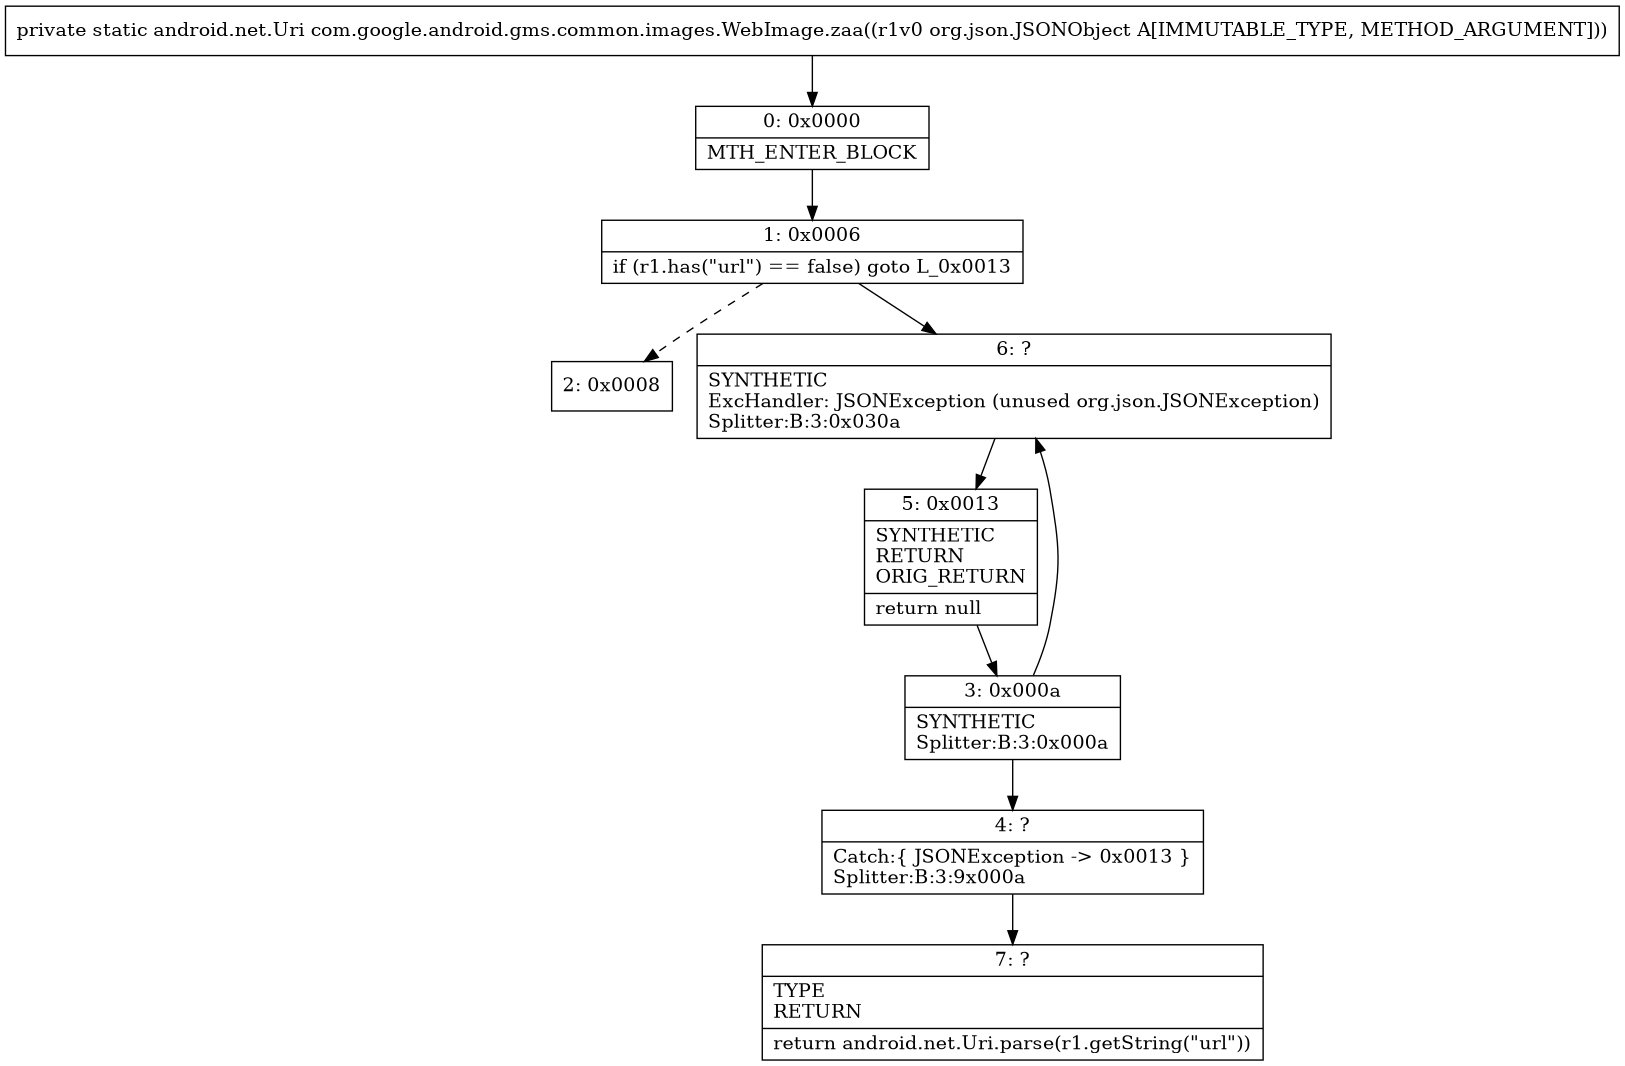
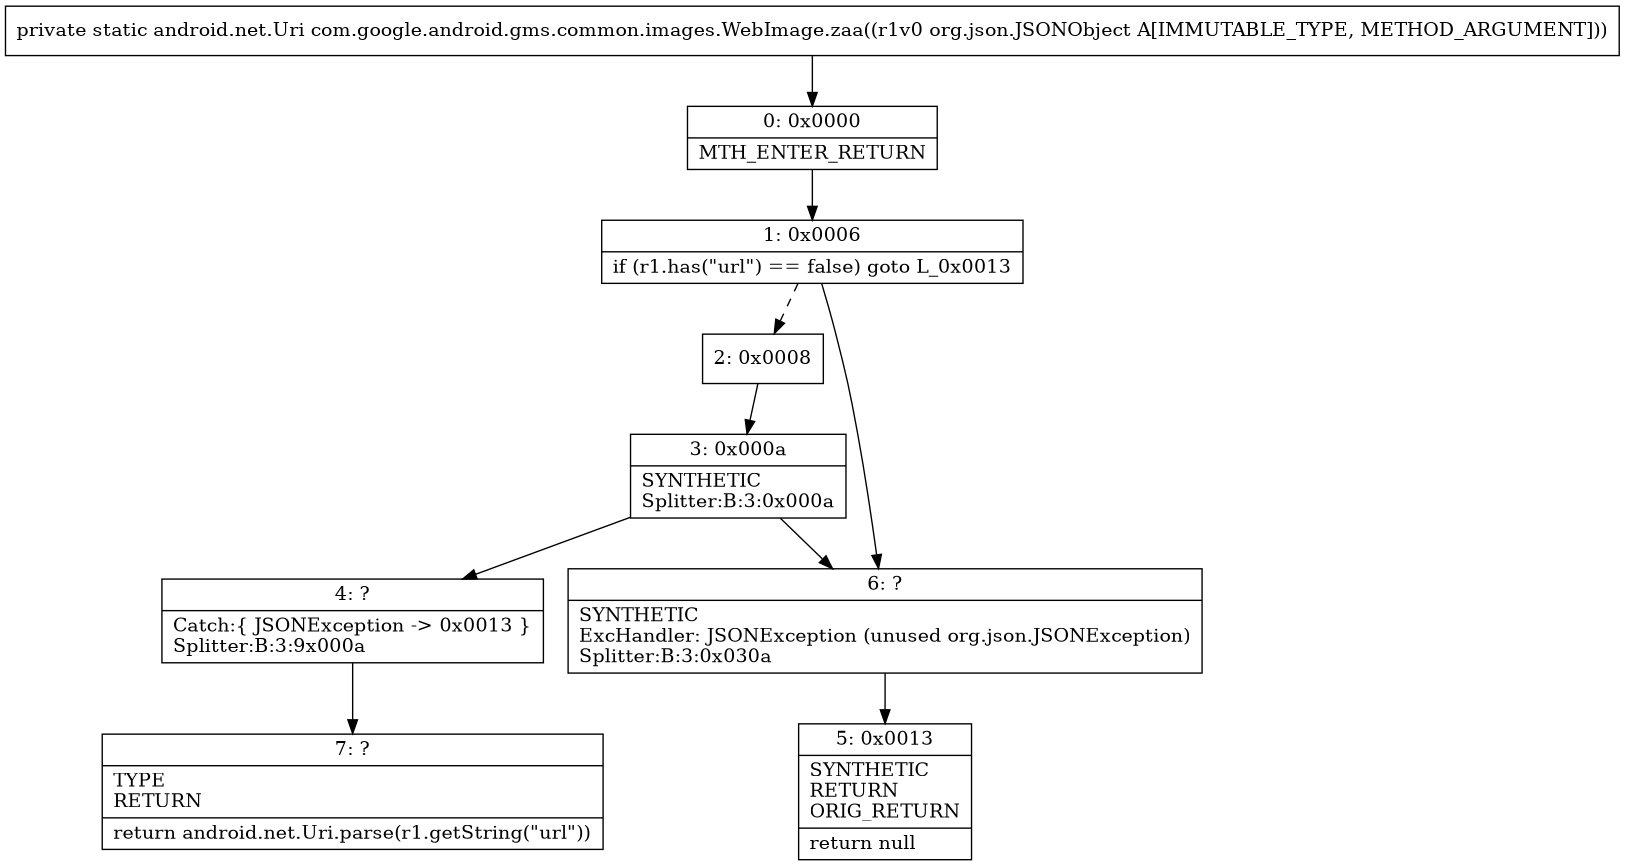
(812, 153) -> (812, 153)
(984, 644) -> (754, 402)
